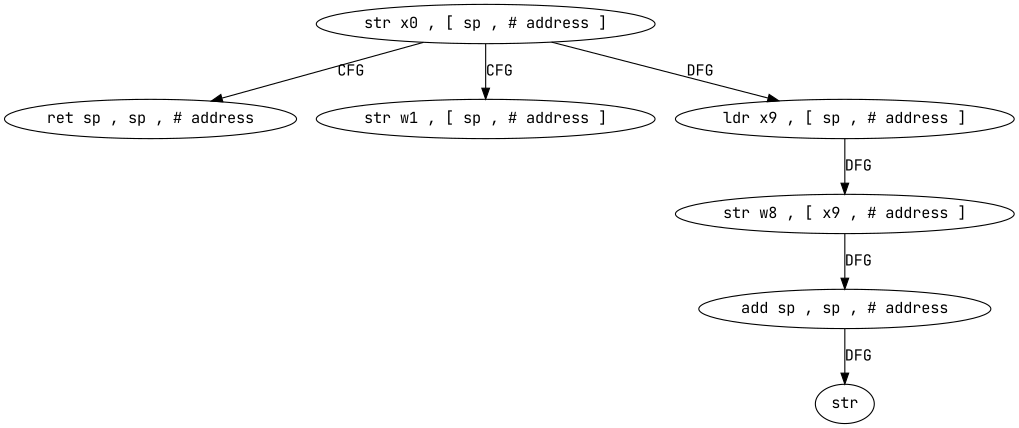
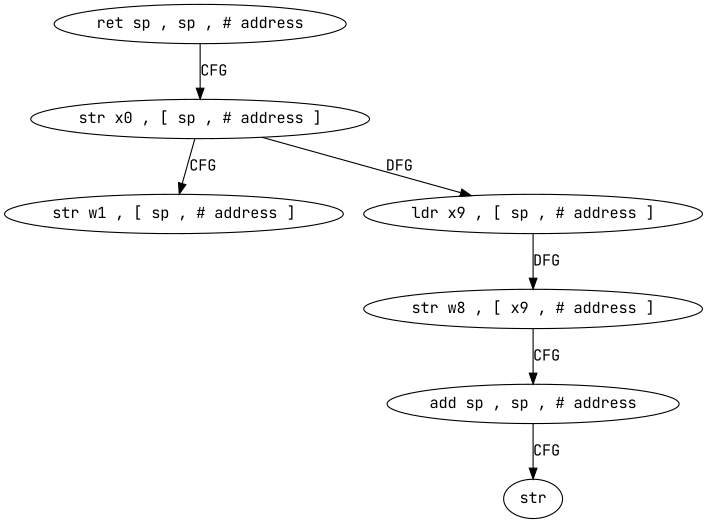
(323, 70) -> (200, 66)
(858, 261) -> (547, 356)
(858, 356) -> (547, 451)
